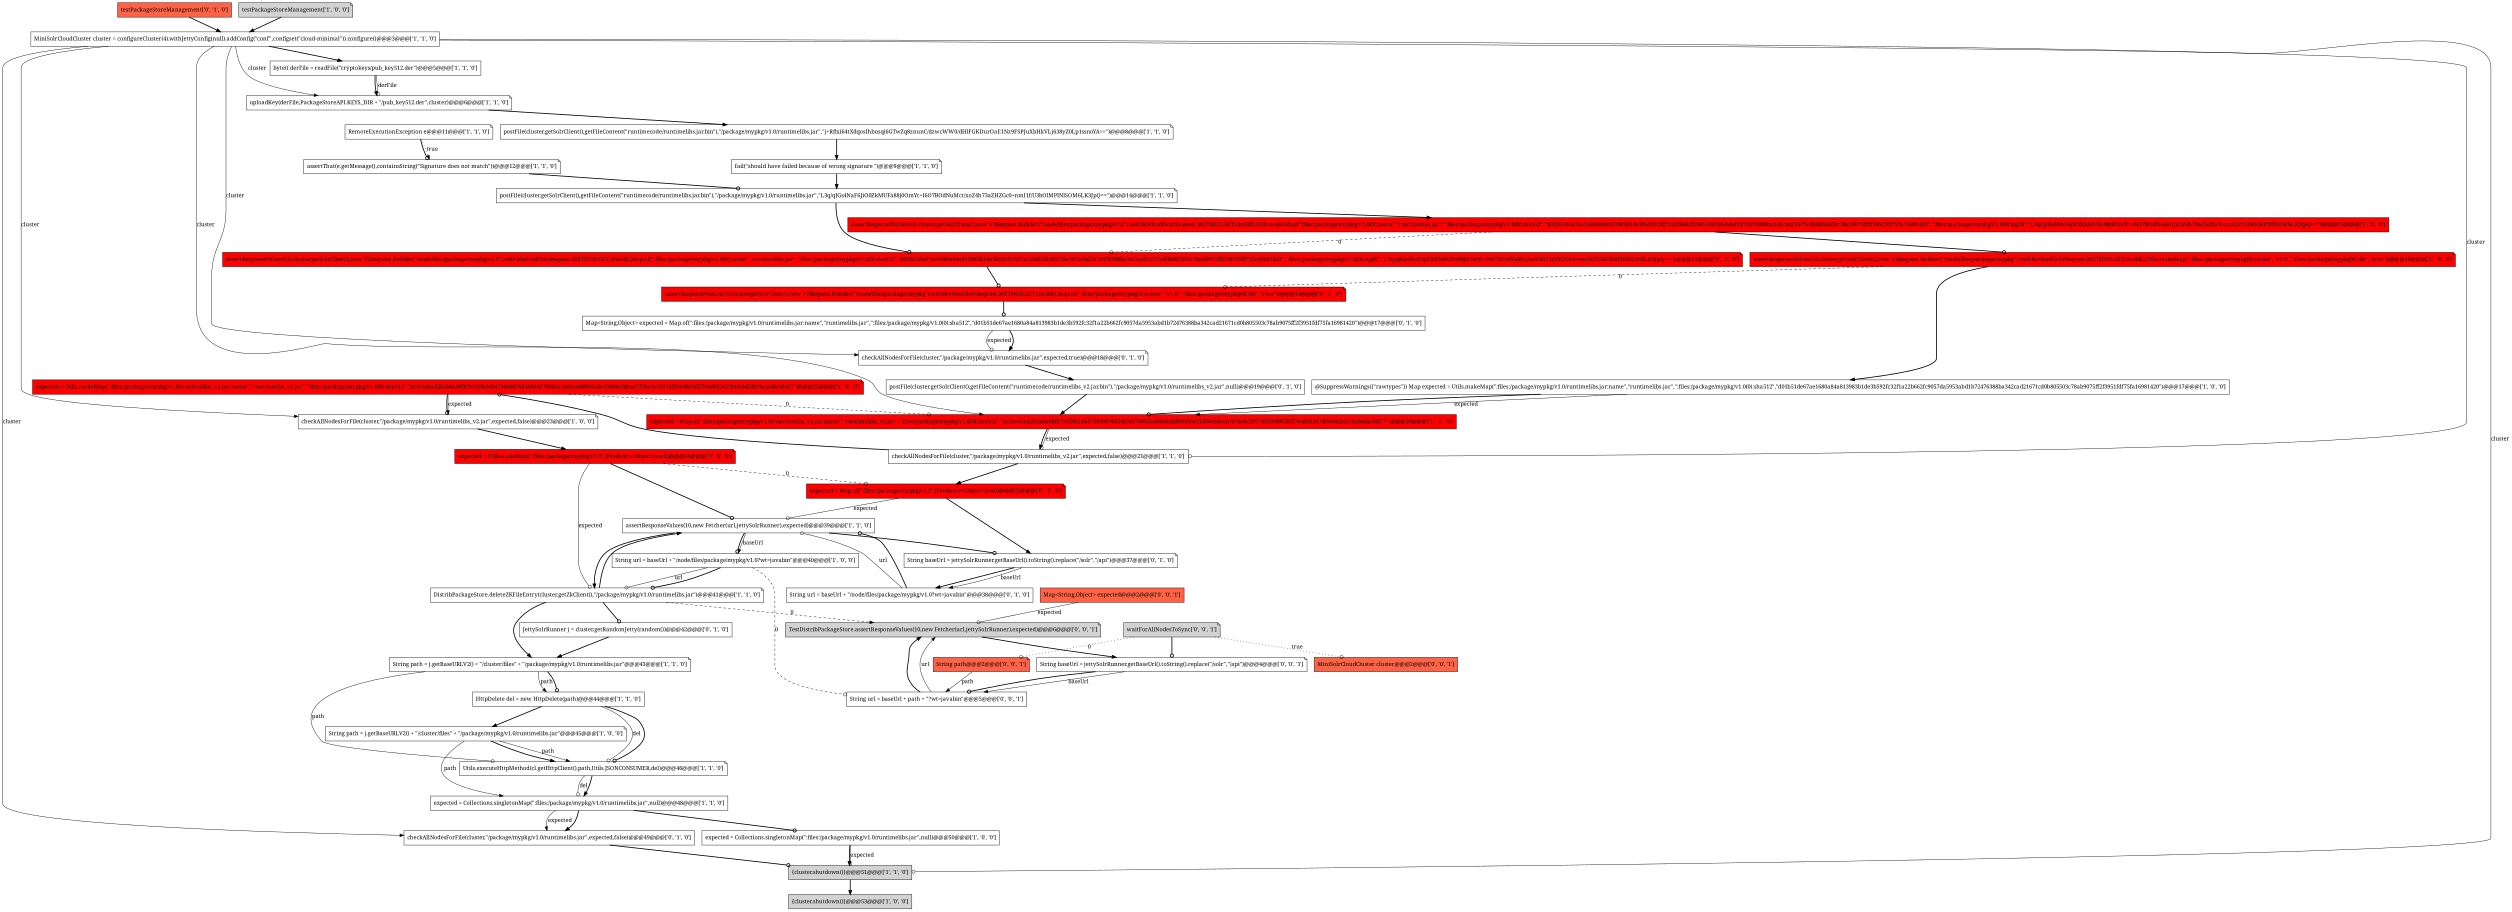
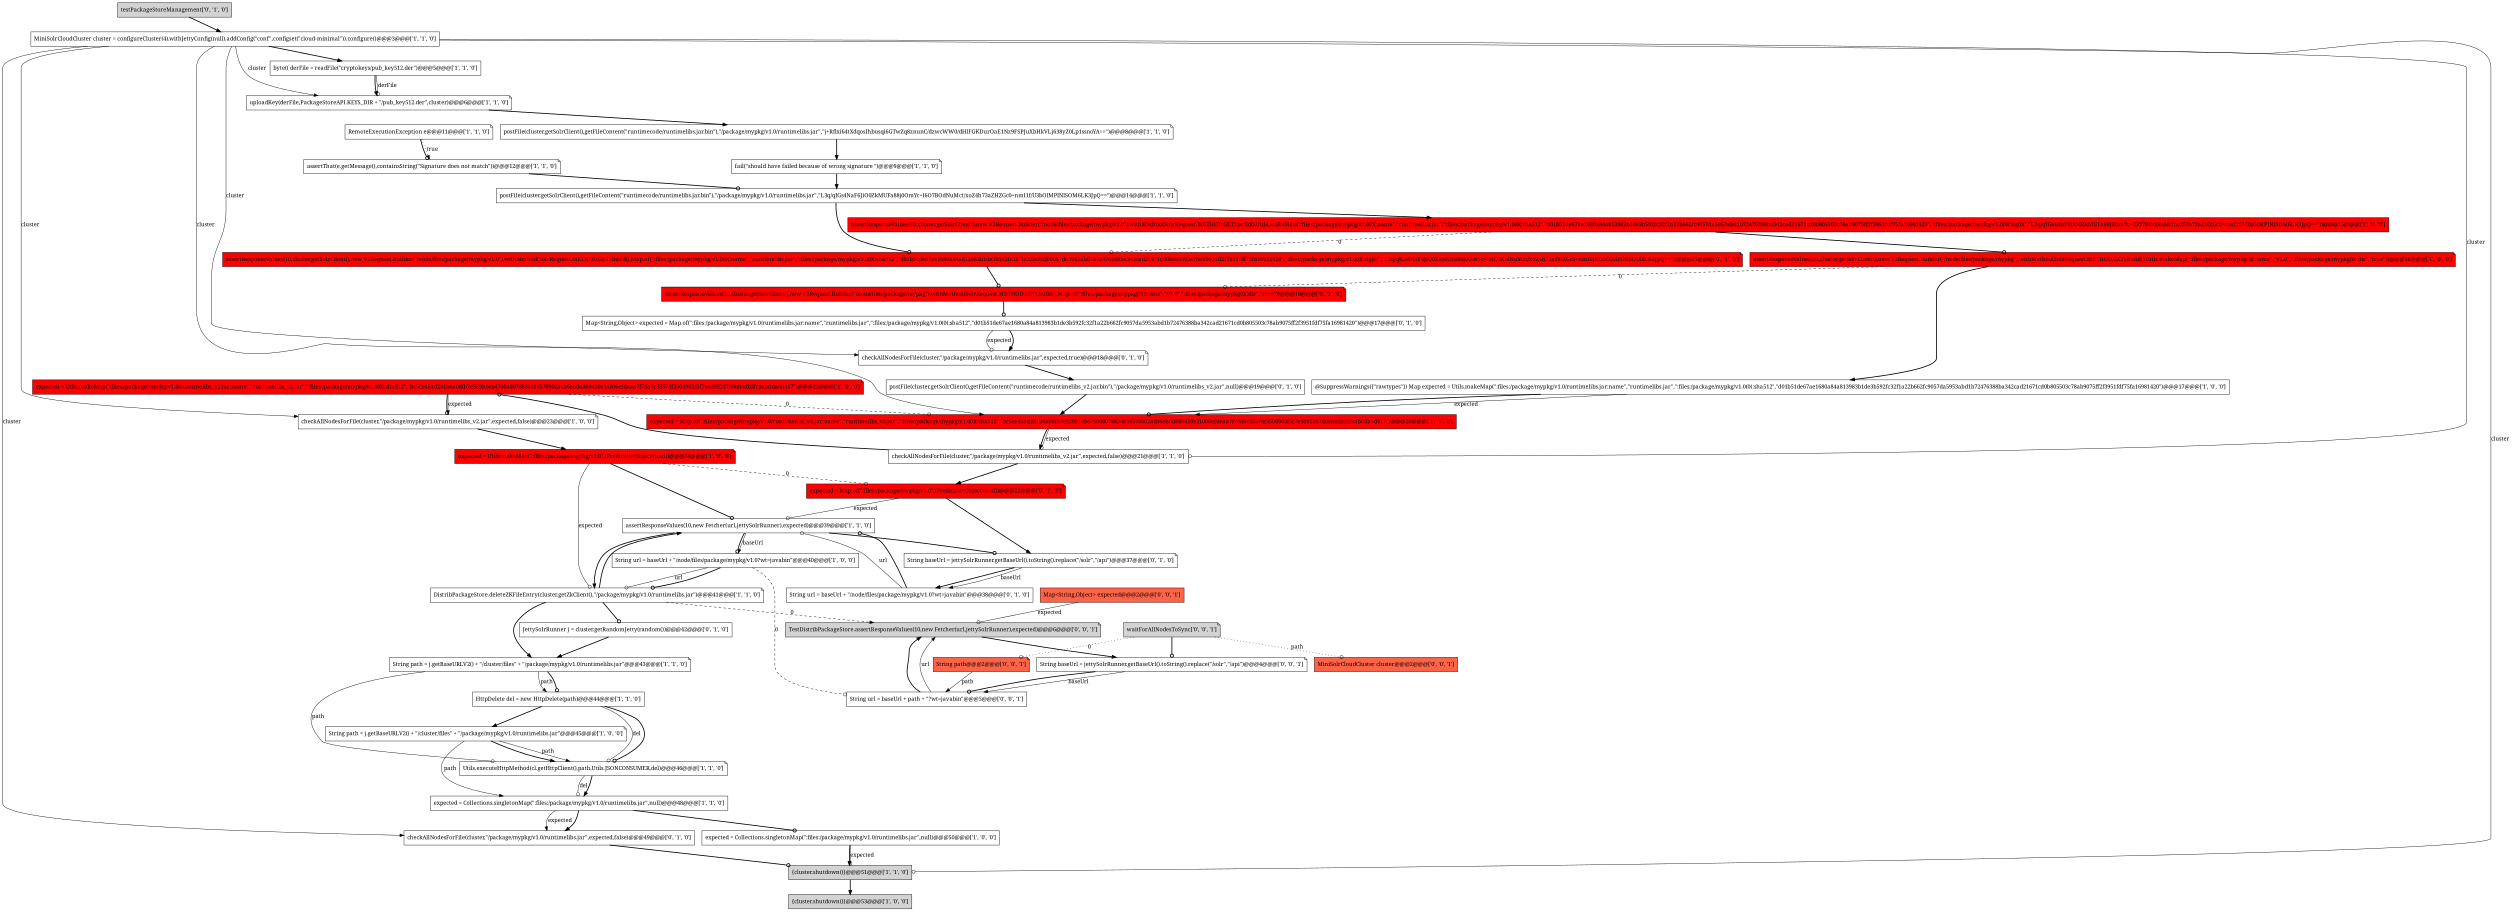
(175, 10) -> (175, 10)
(296, 10) -> none
(1297, 647) -> (1297, 647)
